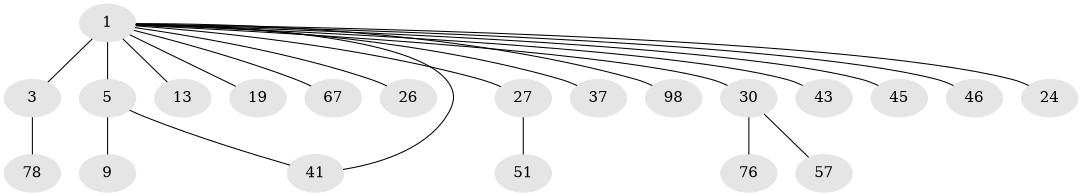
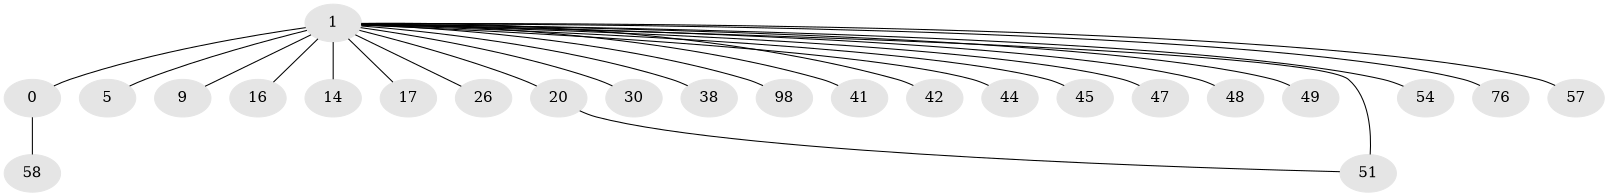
none -> (896, 41)
(32, 98) -> (32, 98)
(183, 98) -> (258, 98)
(258, 98) -> (333, 98)
(333, 98) -> (408, 98)
(523, 98) -> (559, 98)
(598, 98) -> (709, 98)
(824, 98) -> (1010, 98)
none -> (935, 98)
(974, 98) -> (1311, 98)
(1050, 98) -> (1426, 98)
none -> (1160, 98)
none -> (1236, 98)
(108, 136) -> (258, 61)
(749, 136) -> (923, 32)
(786, 136) -> (1259, 45)
(209, 140) -> none
(32, 173) -> (32, 173)
